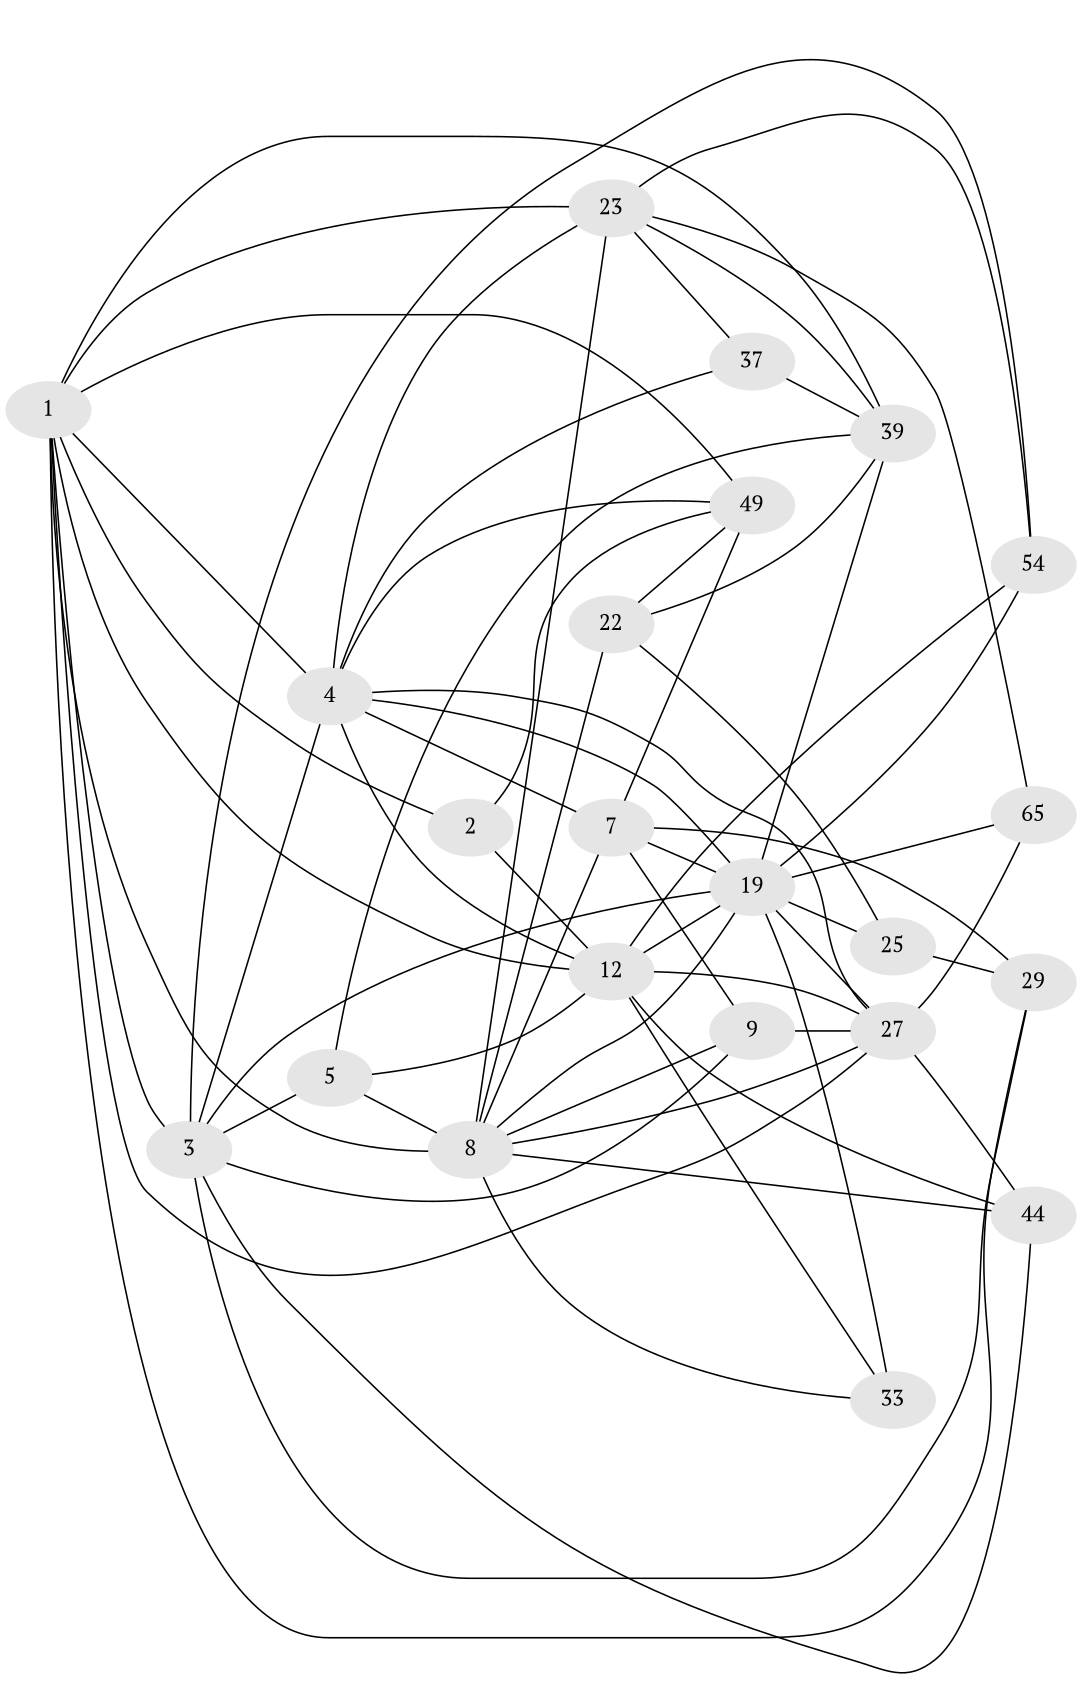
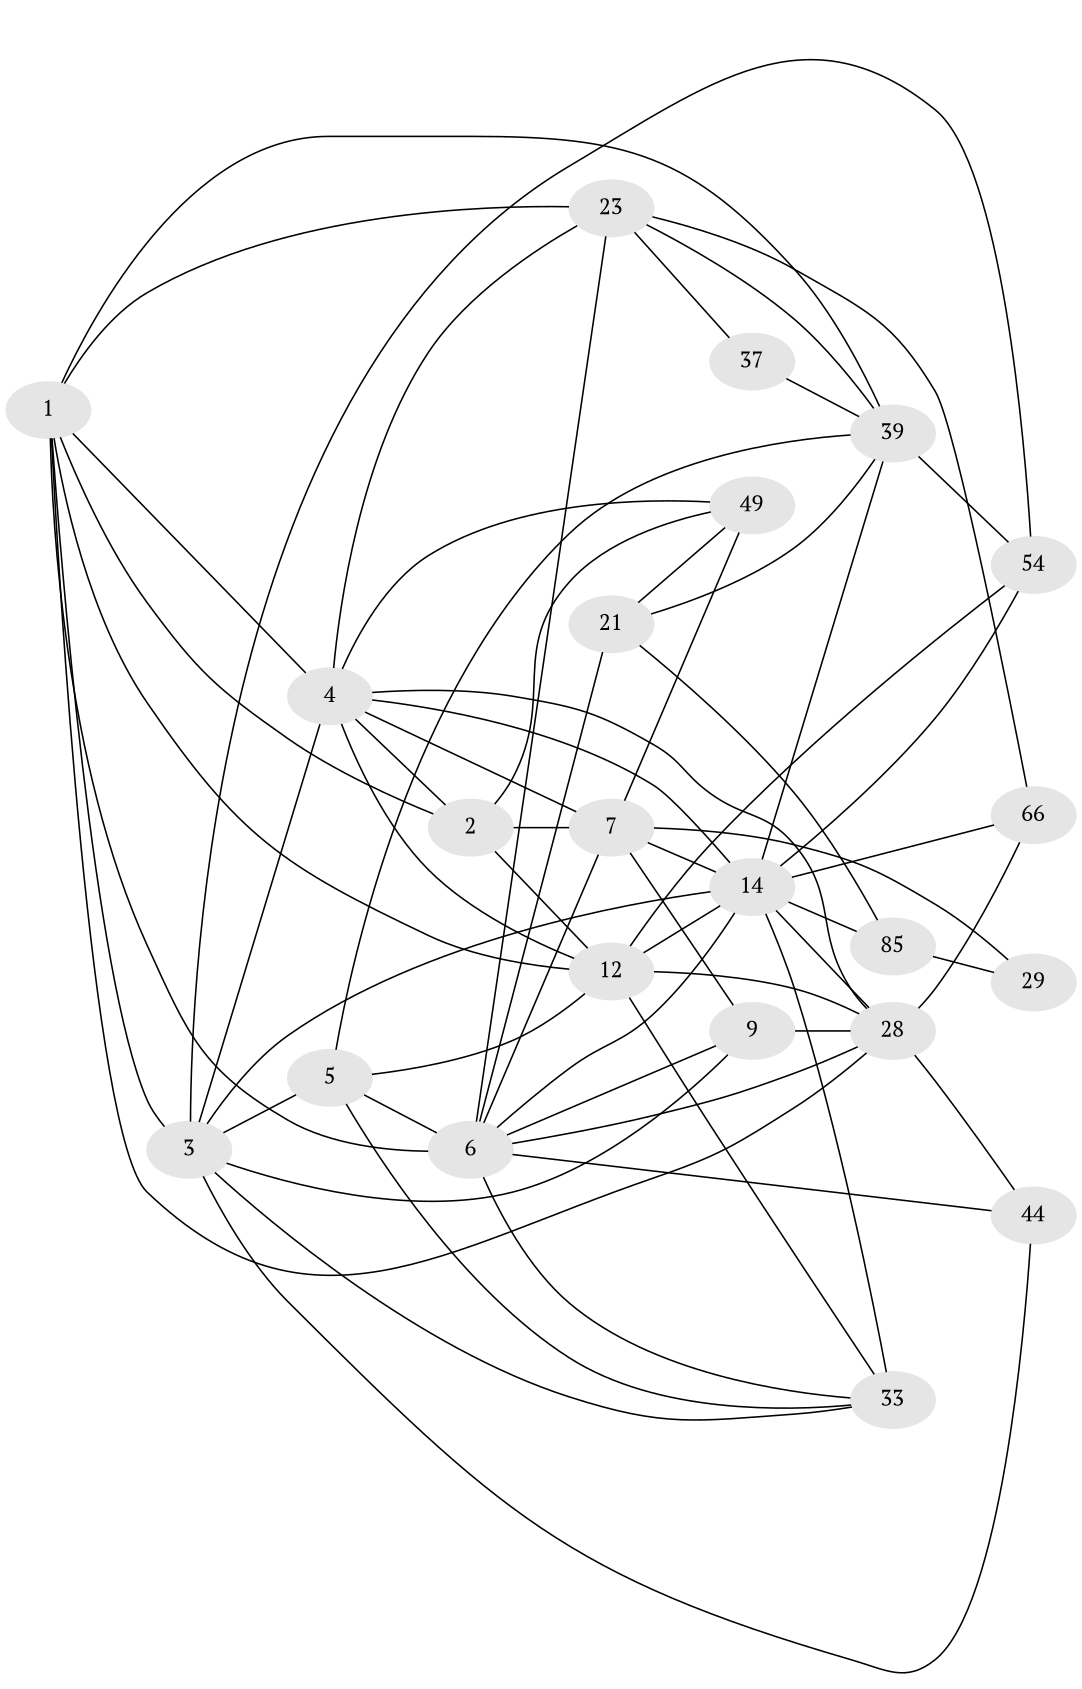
(960, 183) -> (954, 491)
(428, 315) -> none
(485, 472) -> (400, 762)
(611, 624) -> (611, 624)
(1034, 815) -> (1034, 815)
none -> (541, 828)
(752, 887) -> (752, 887)
(893, 947) -> (893, 947)
(893, 1031) -> (893, 1031)
(798, 1125) -> none
(471, 1150) -> (471, 1150)
none -> (549, 1343)
(693, 1578) -> (506, 1372)
(292, 1619) -> none
